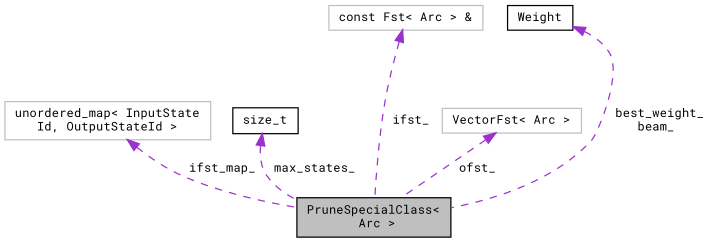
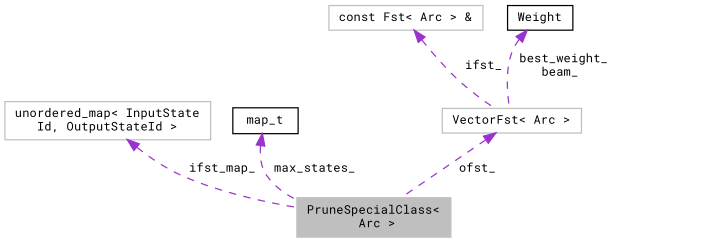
(382, 119) -> (456, 77)
(265, 121) -> (265, 121)
(580, 152) -> (508, 73)
(374, 217) -> (374, 217)
